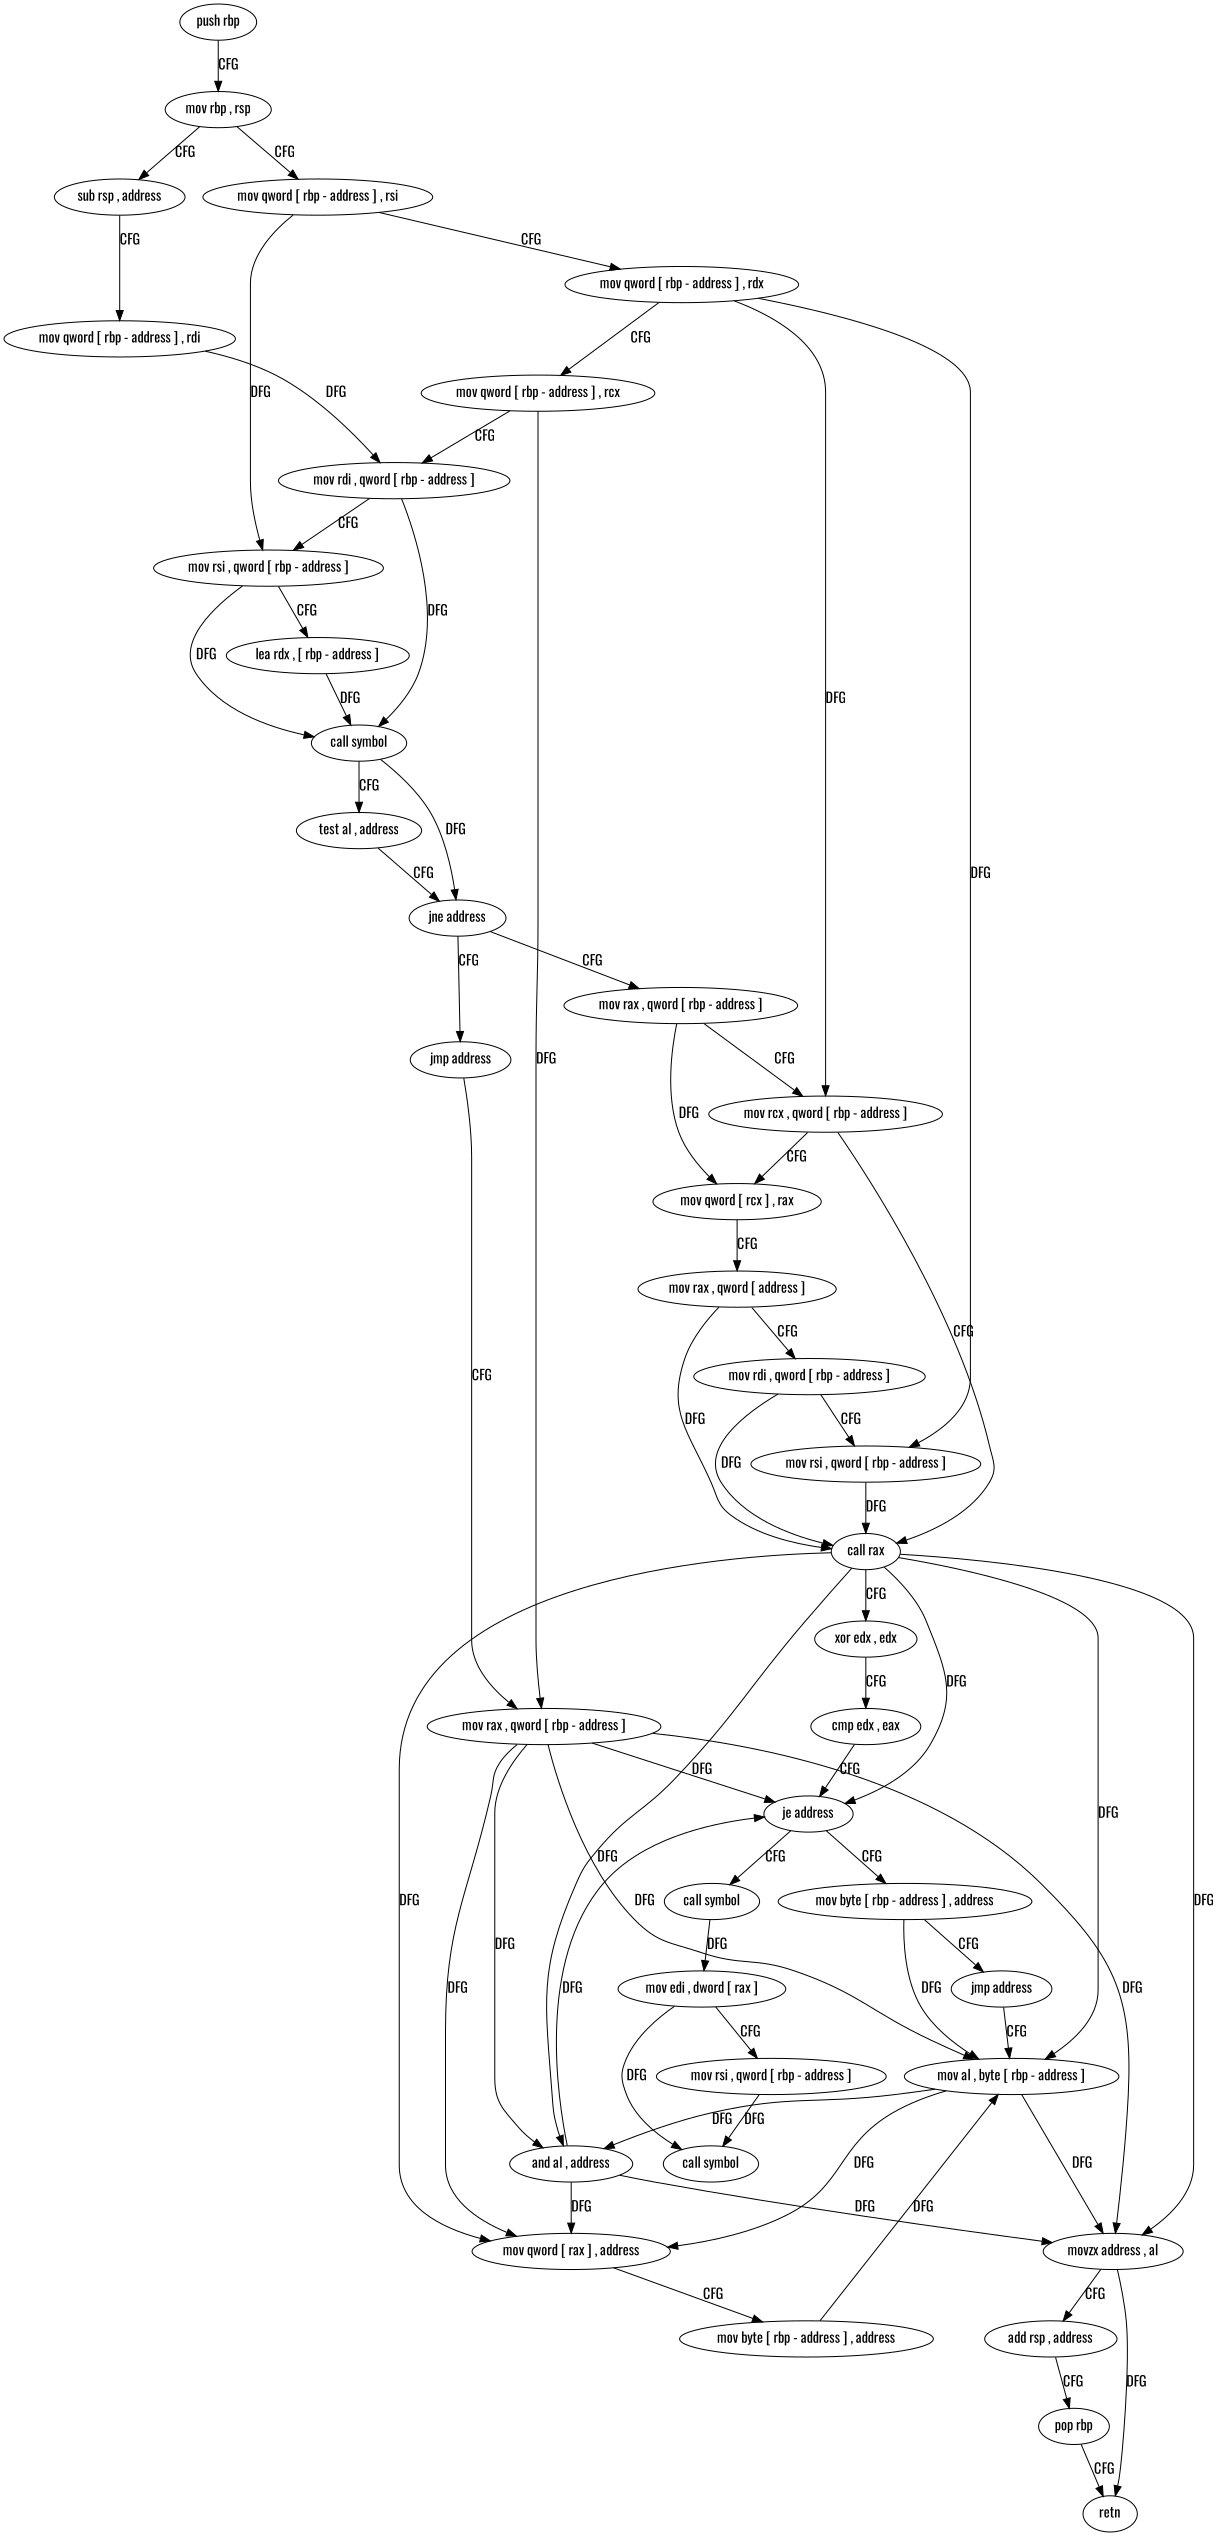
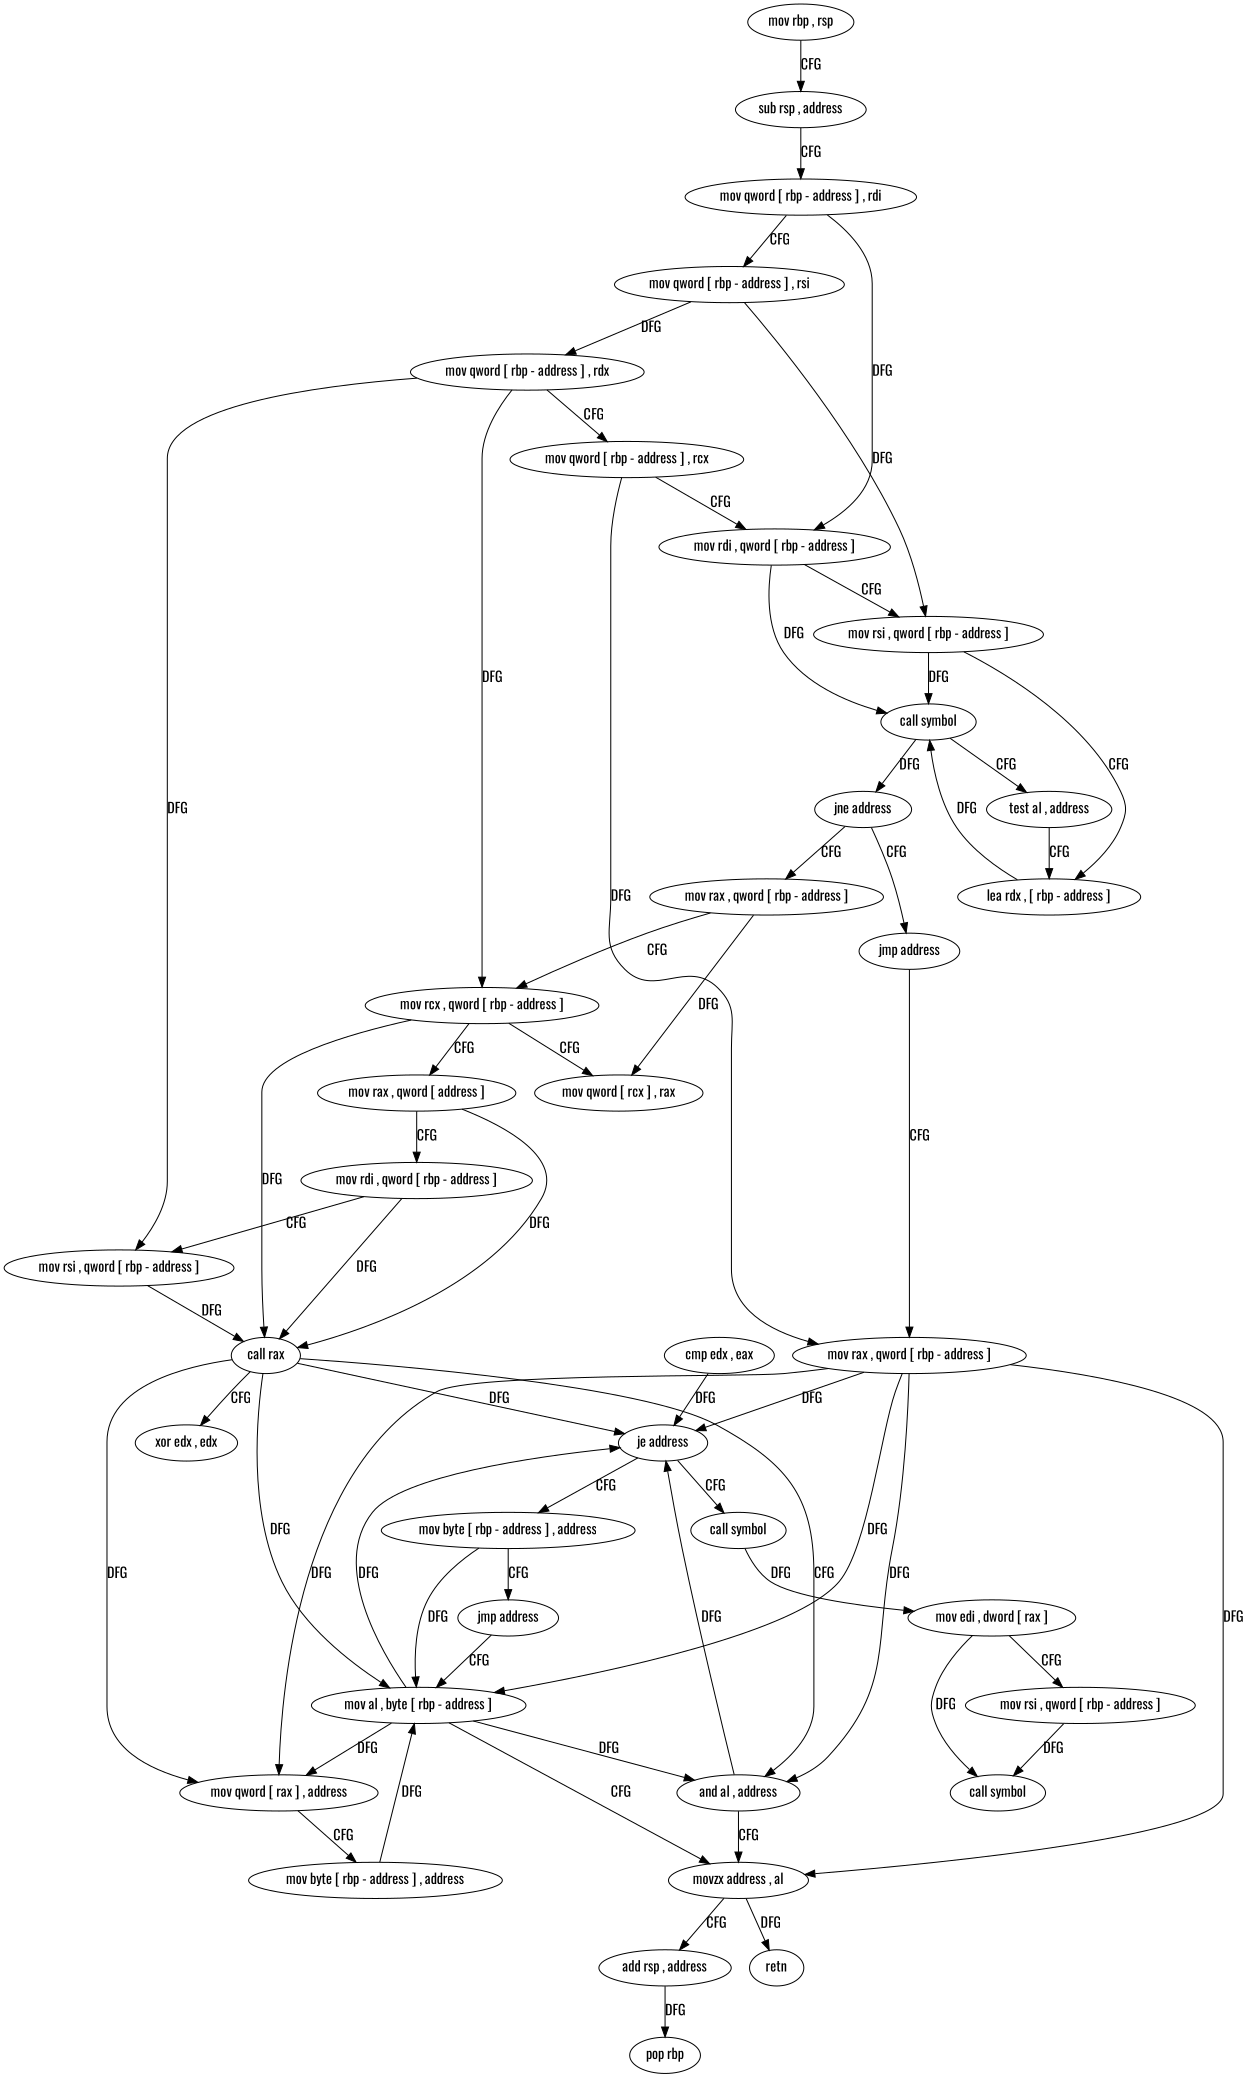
(218, 22) -> none
(264, 150) -> (768, 237)
(531, 241) -> (651, 328)
(405, 871) -> (1049, 848)
(737, 1240) -> (452, 1045)
(964, 1333) -> (272, 1181)
none -> (396, 1495)
(866, 1678) -> none
(850, 1770) -> (706, 1399)
(1194, 1783) -> none
(608, 1858) -> (824, 1574)
(1082, 2164) -> (621, 1793)
(571, 2203) -> none
(865, 2208) -> (749, 1837)
(1073, 2383) -> (676, 2012)
(1090, 2466) -> none
